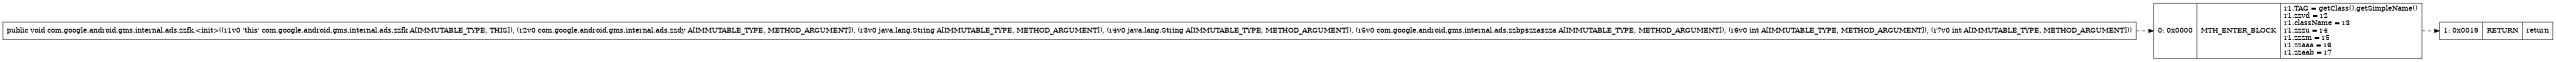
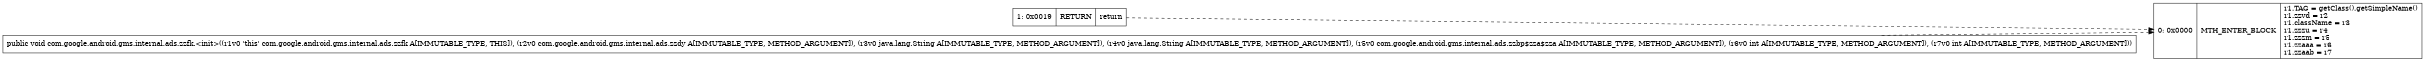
(2428, 31) -> (1638, 24)
